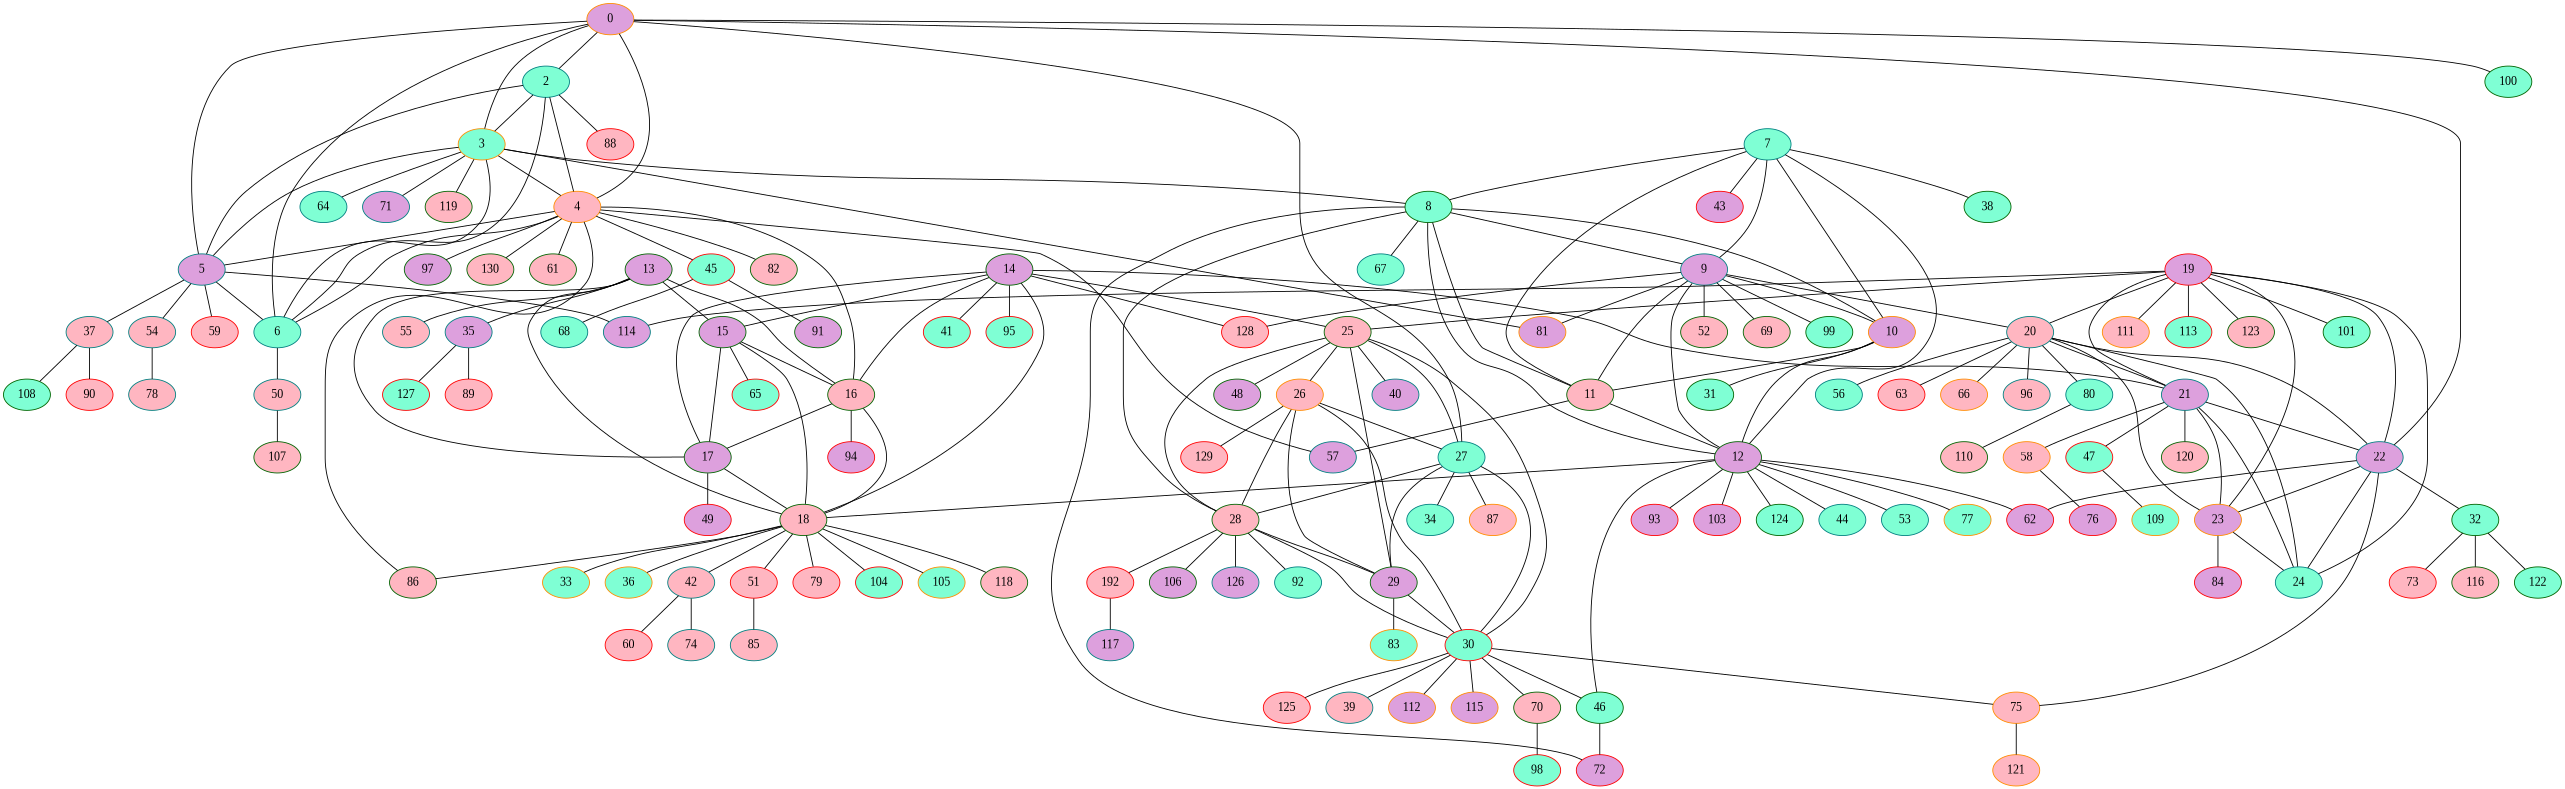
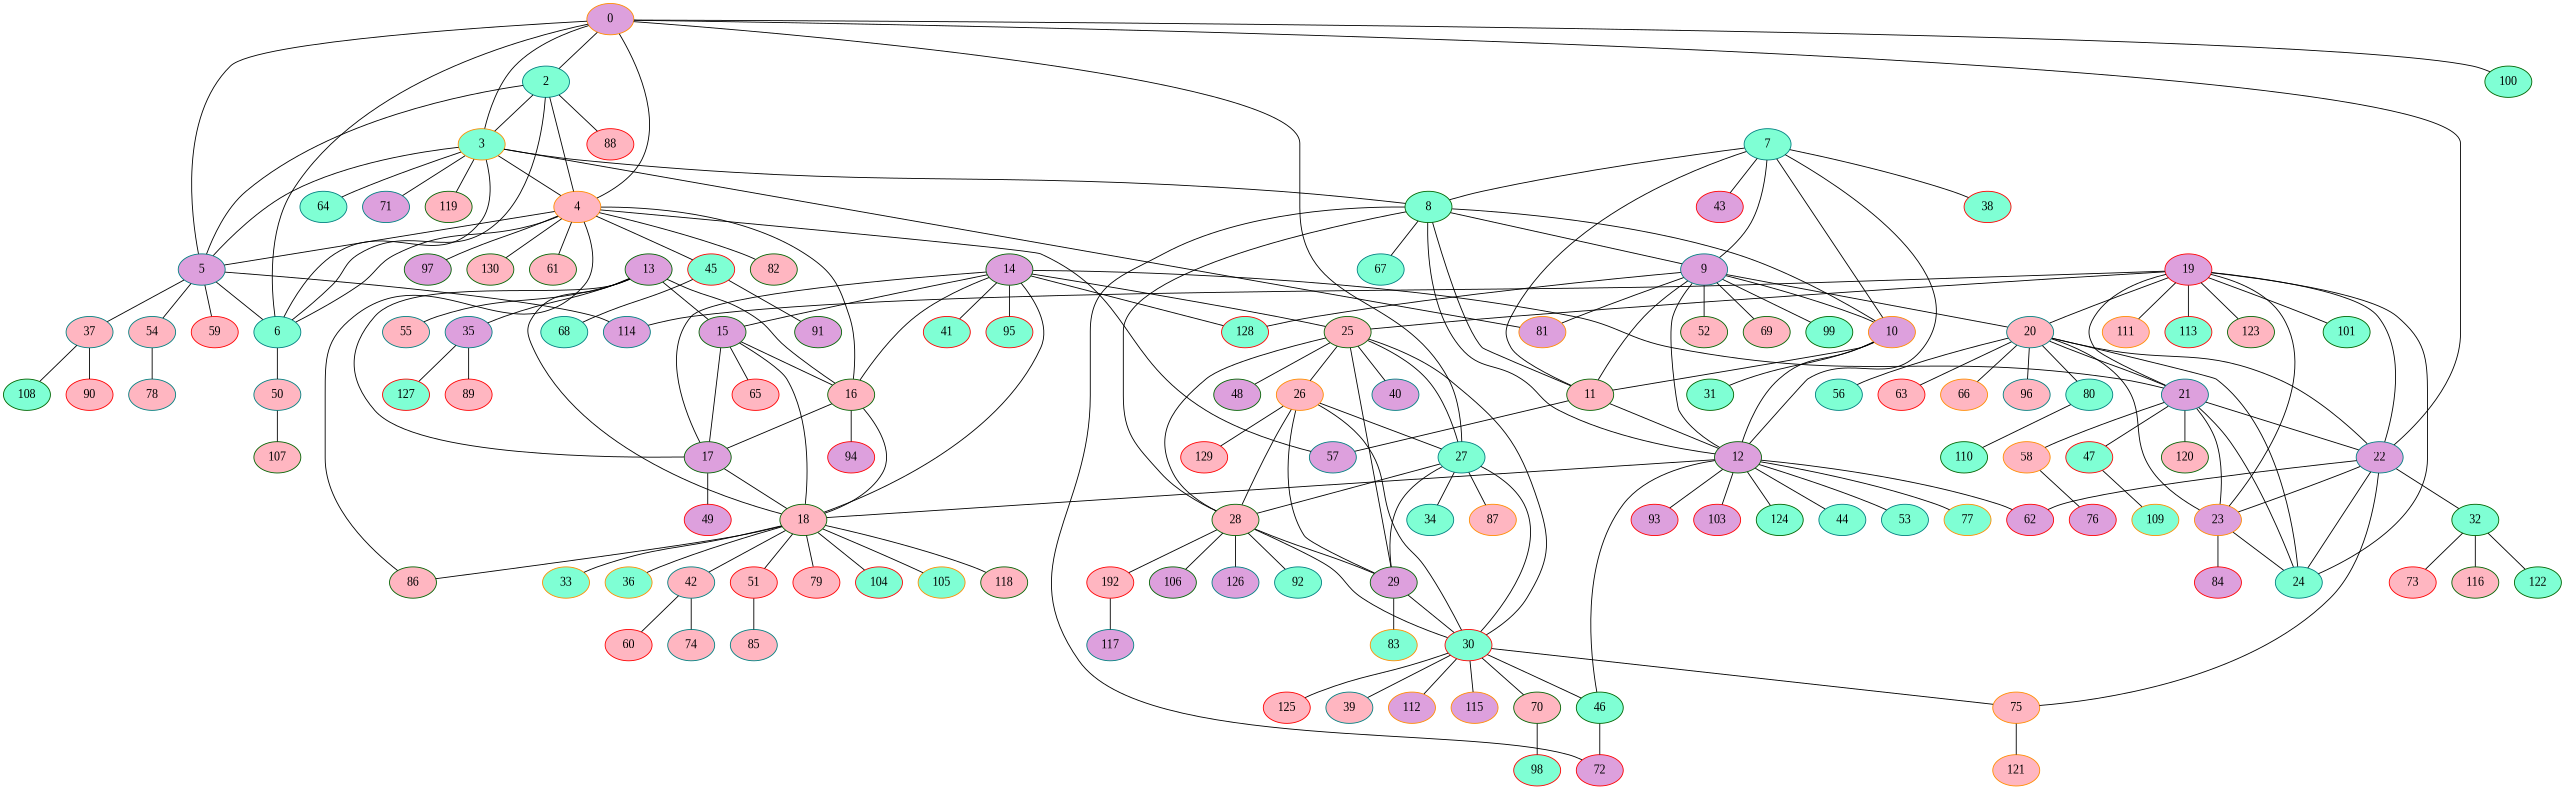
(1988, 207) -> (1988, 207)
(1245, 332) -> (1245, 332)
(756, 395) -> (756, 395)
(1964, 457) -> (1964, 457)
